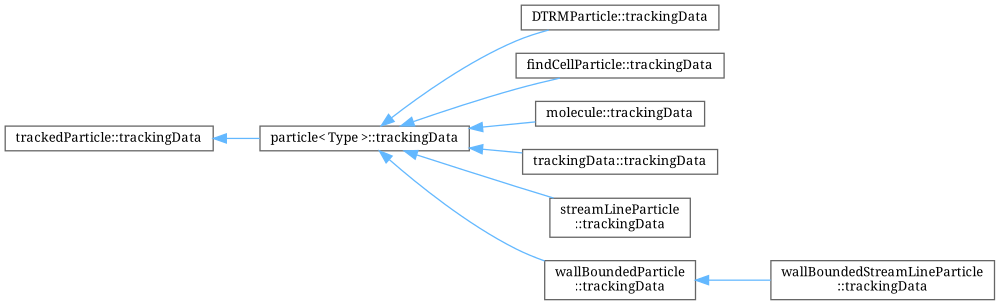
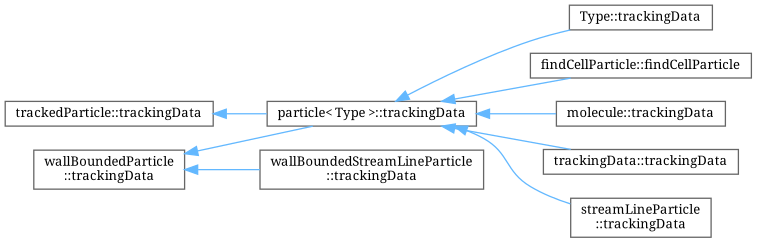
(620, 18) -> (641, 18)
(620, 66) -> (641, 66)
(463, 217) -> (255, 139)
